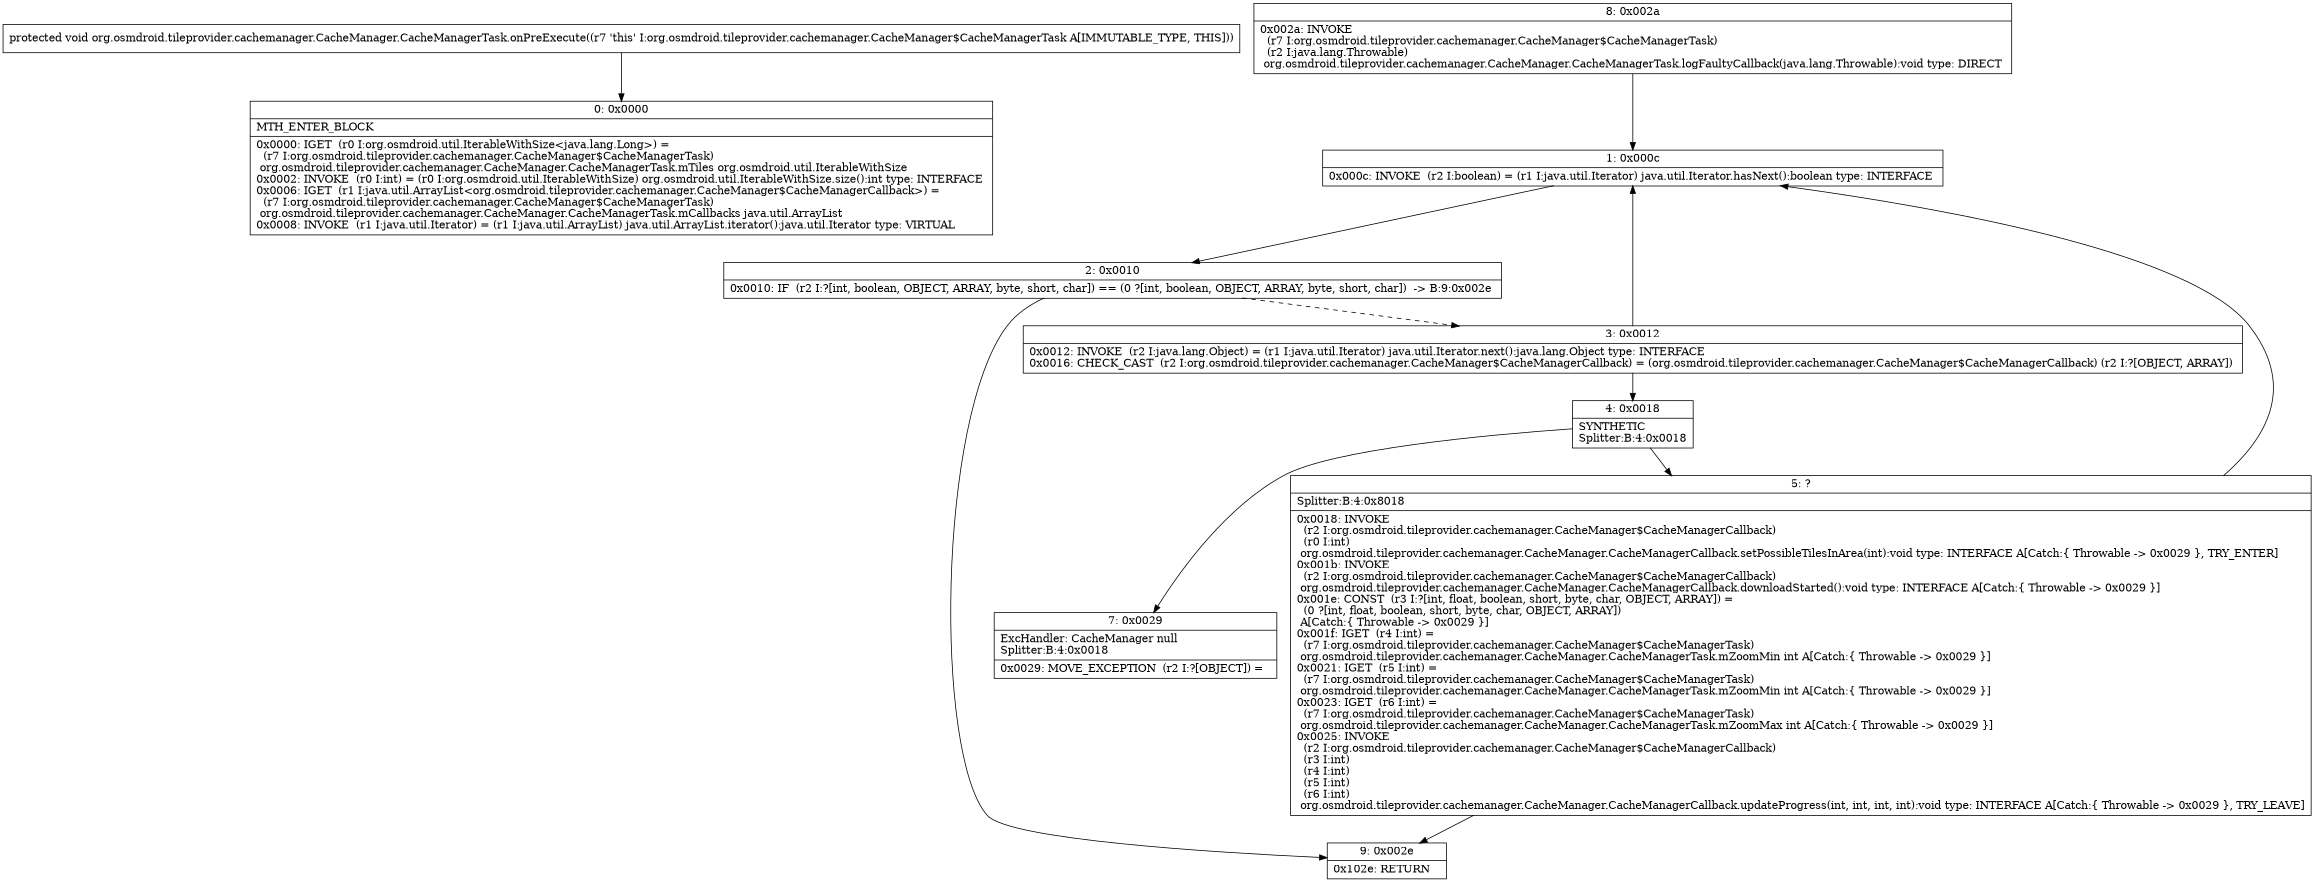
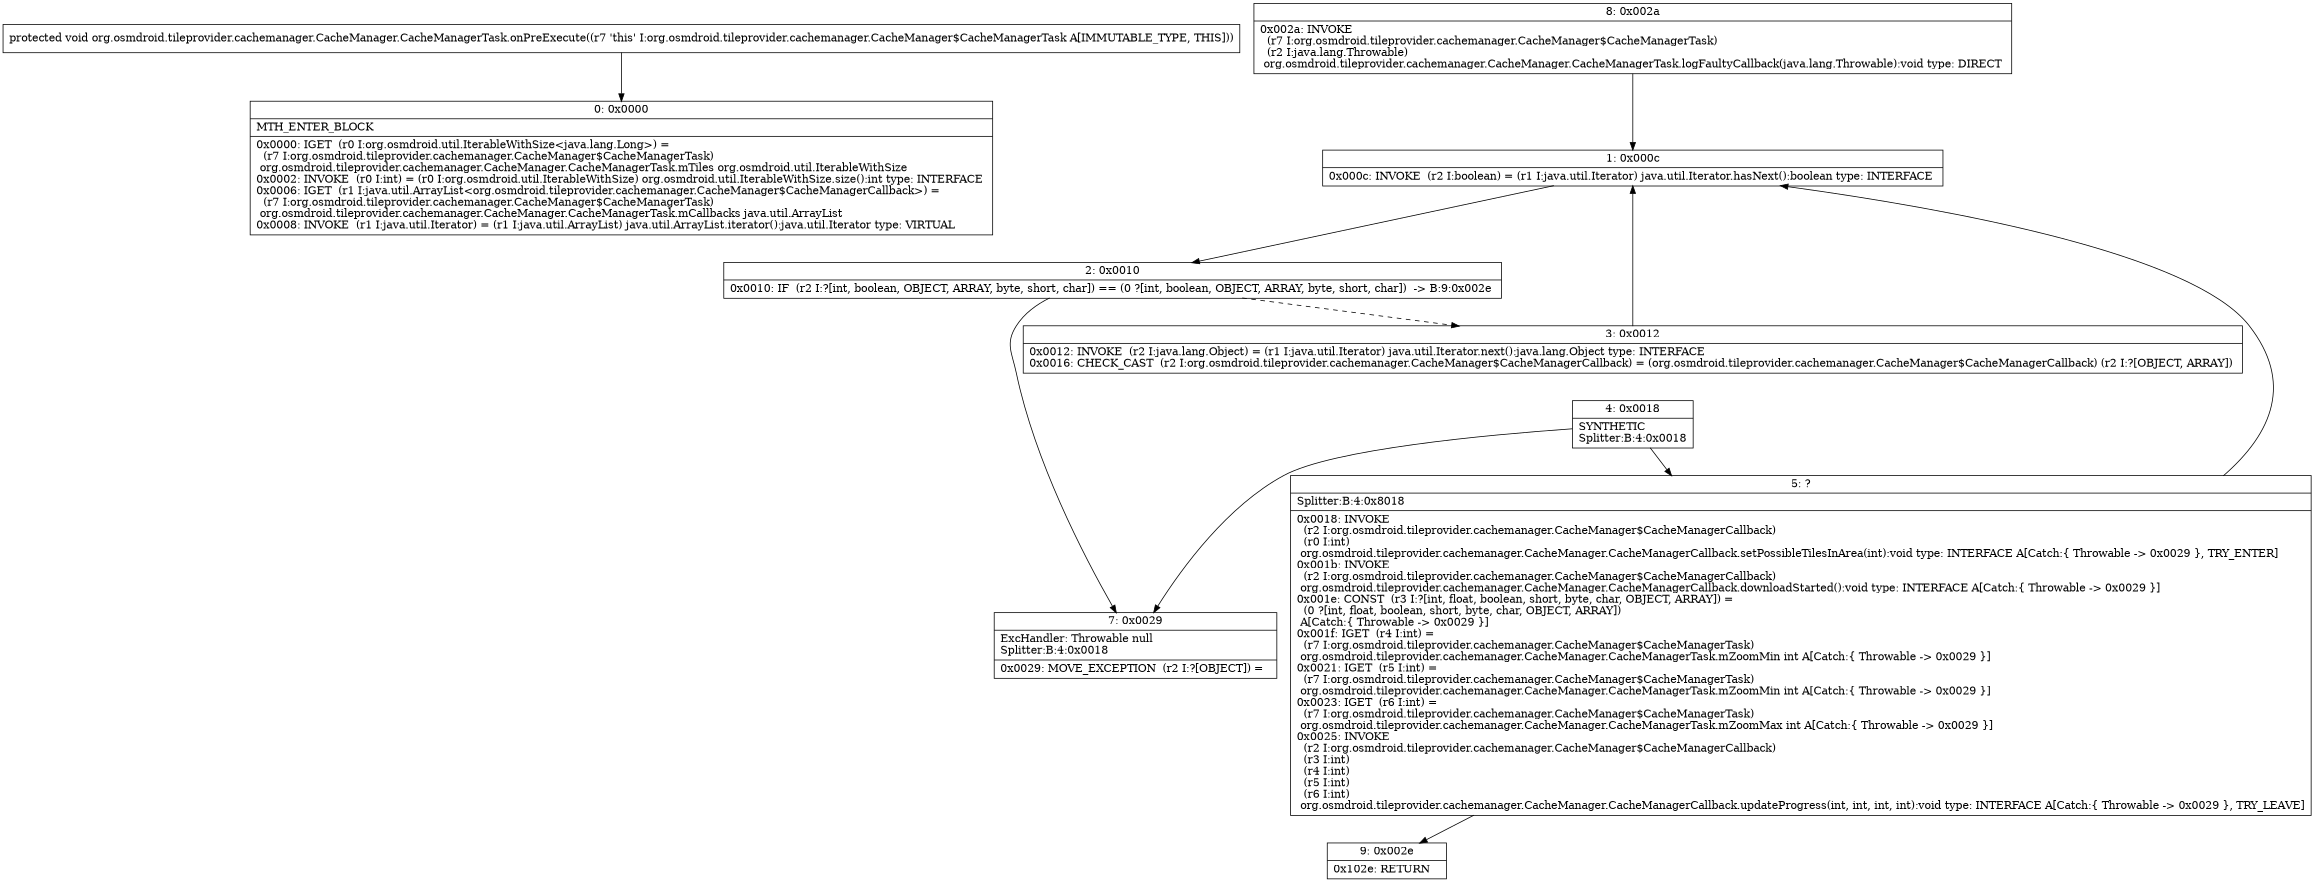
(1633, 383) -> none
(1089, 639) -> (1077, 639)
(957, 714) -> (1039, 450)
